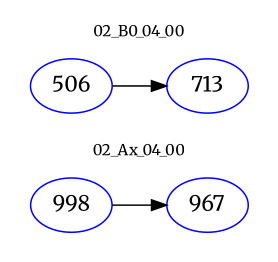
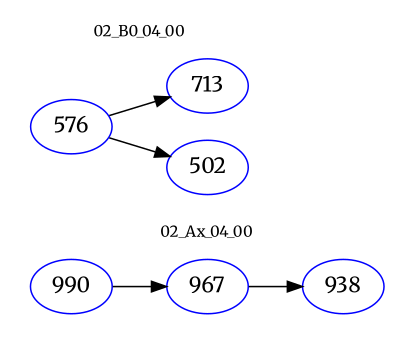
(71, 86) -> (71, 127)
none -> (208, 167)
(71, 205) -> (71, 287)
none -> (343, 287)
